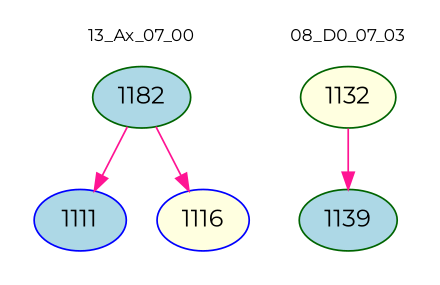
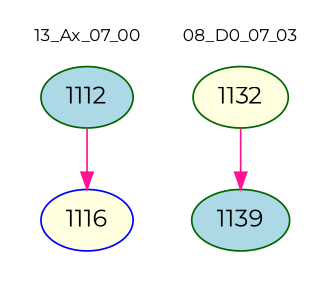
(142, 97) -> (87, 97)
(80, 220) -> none
